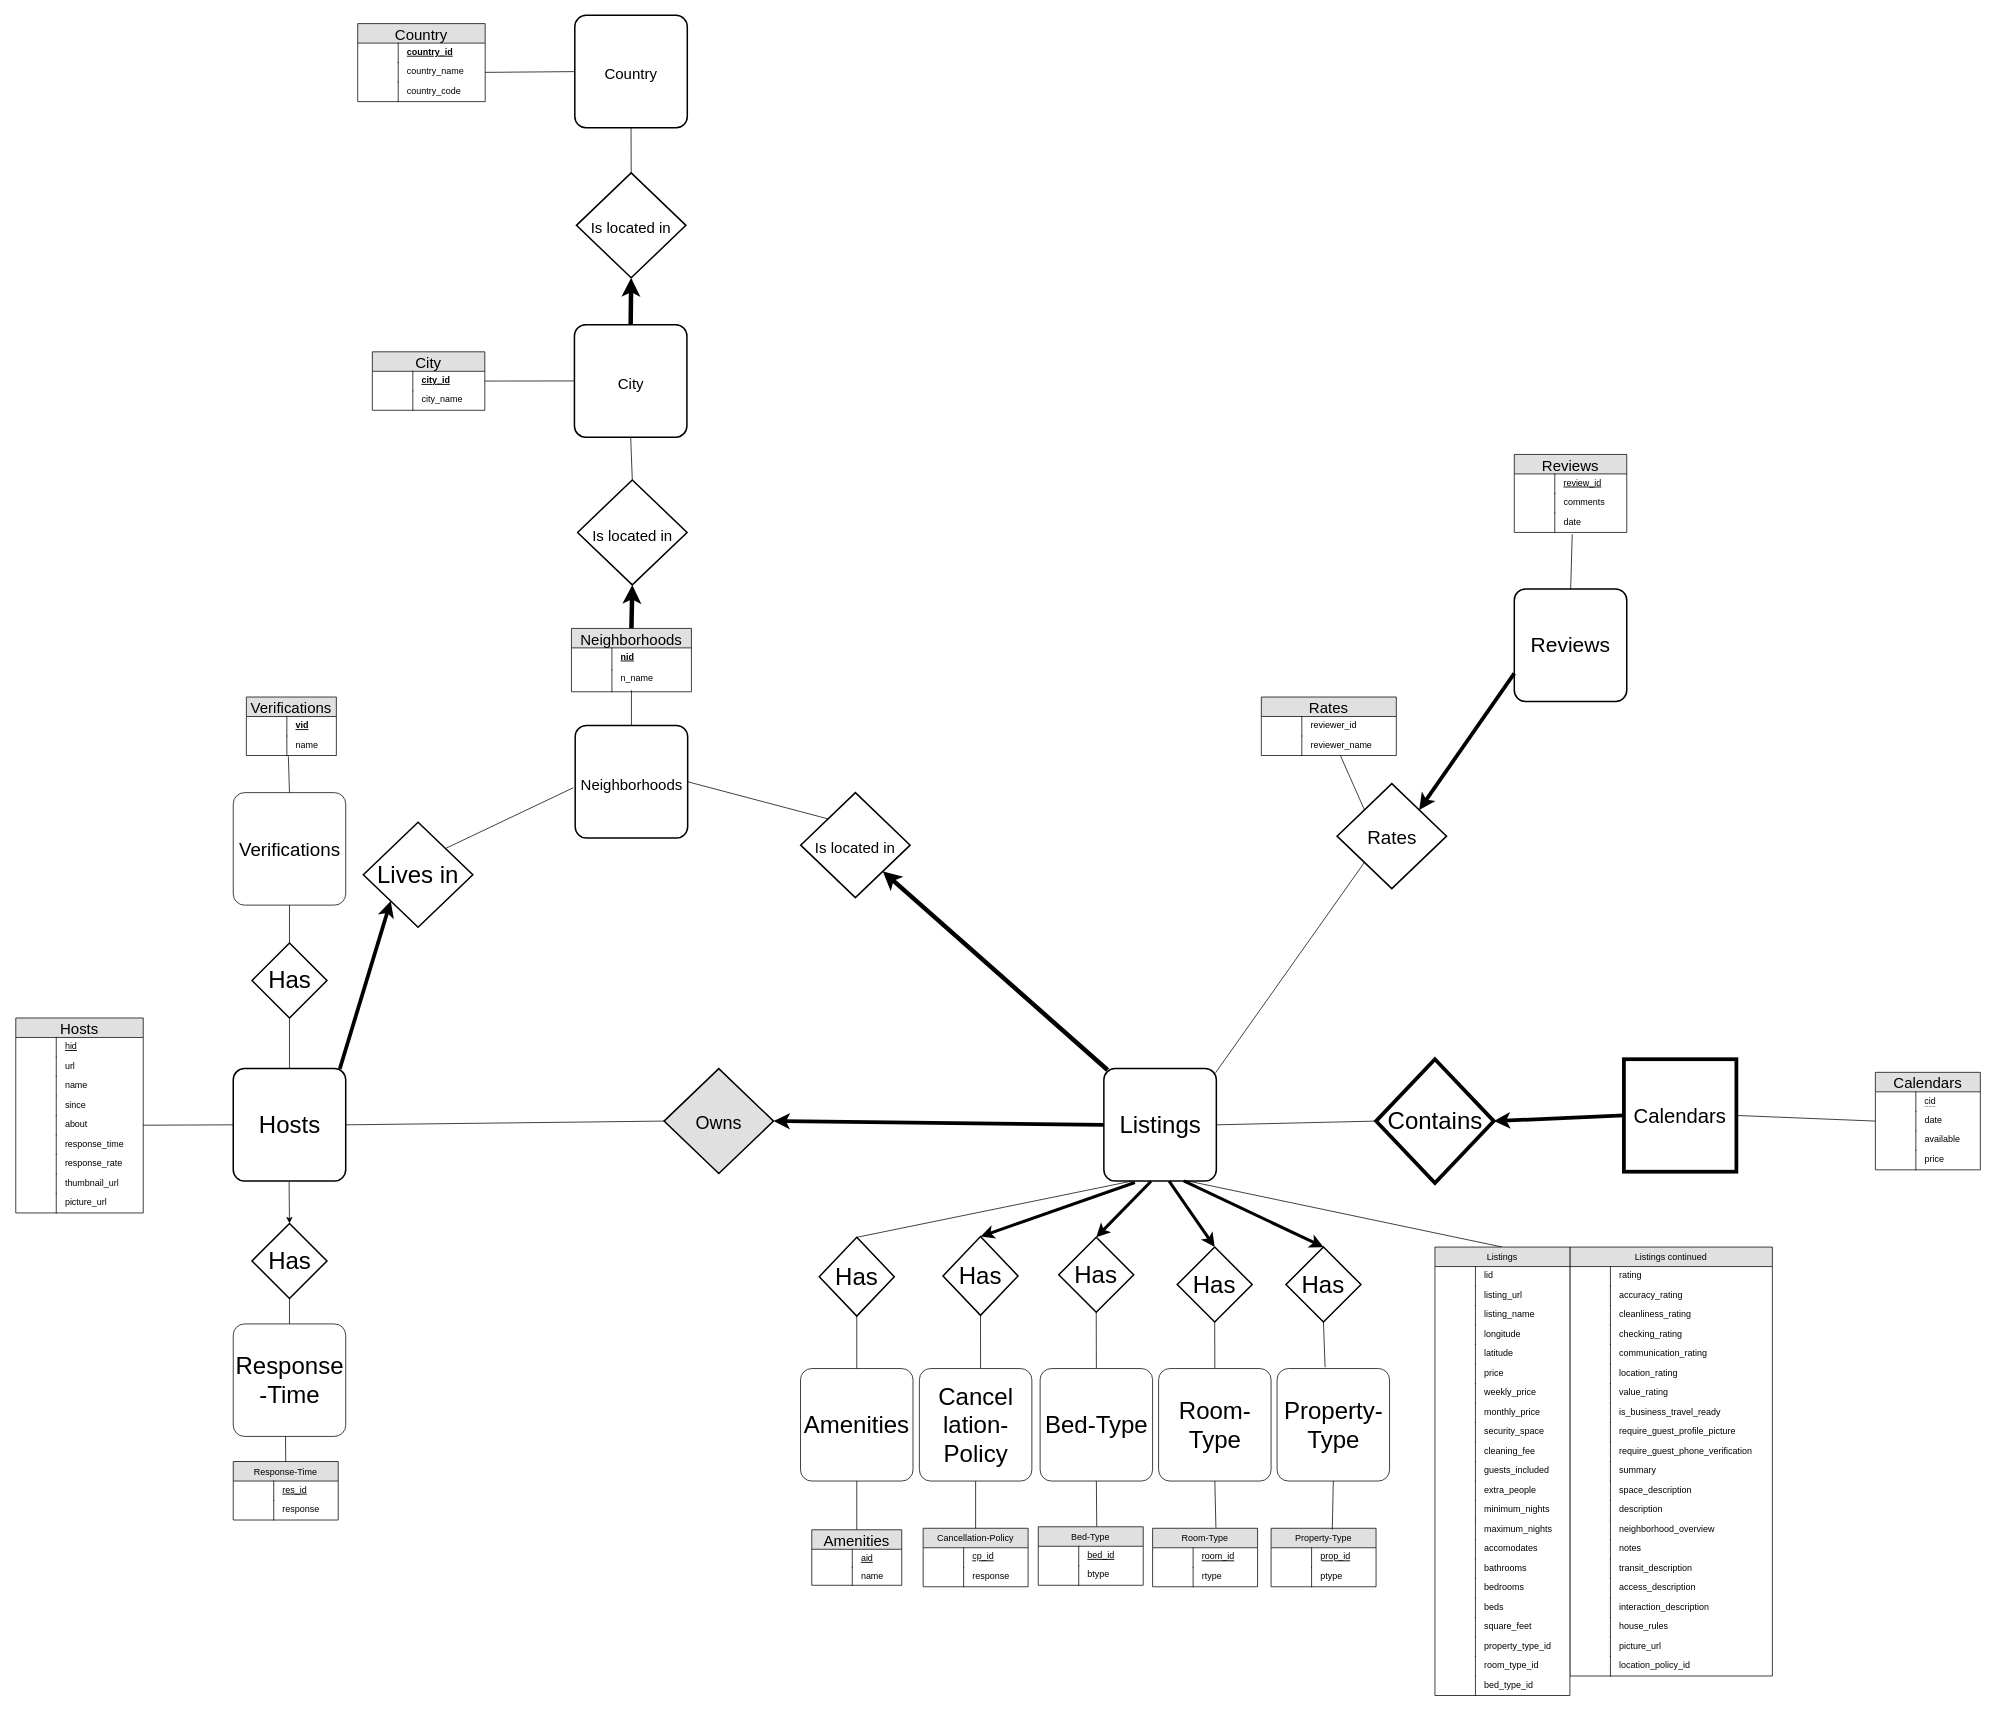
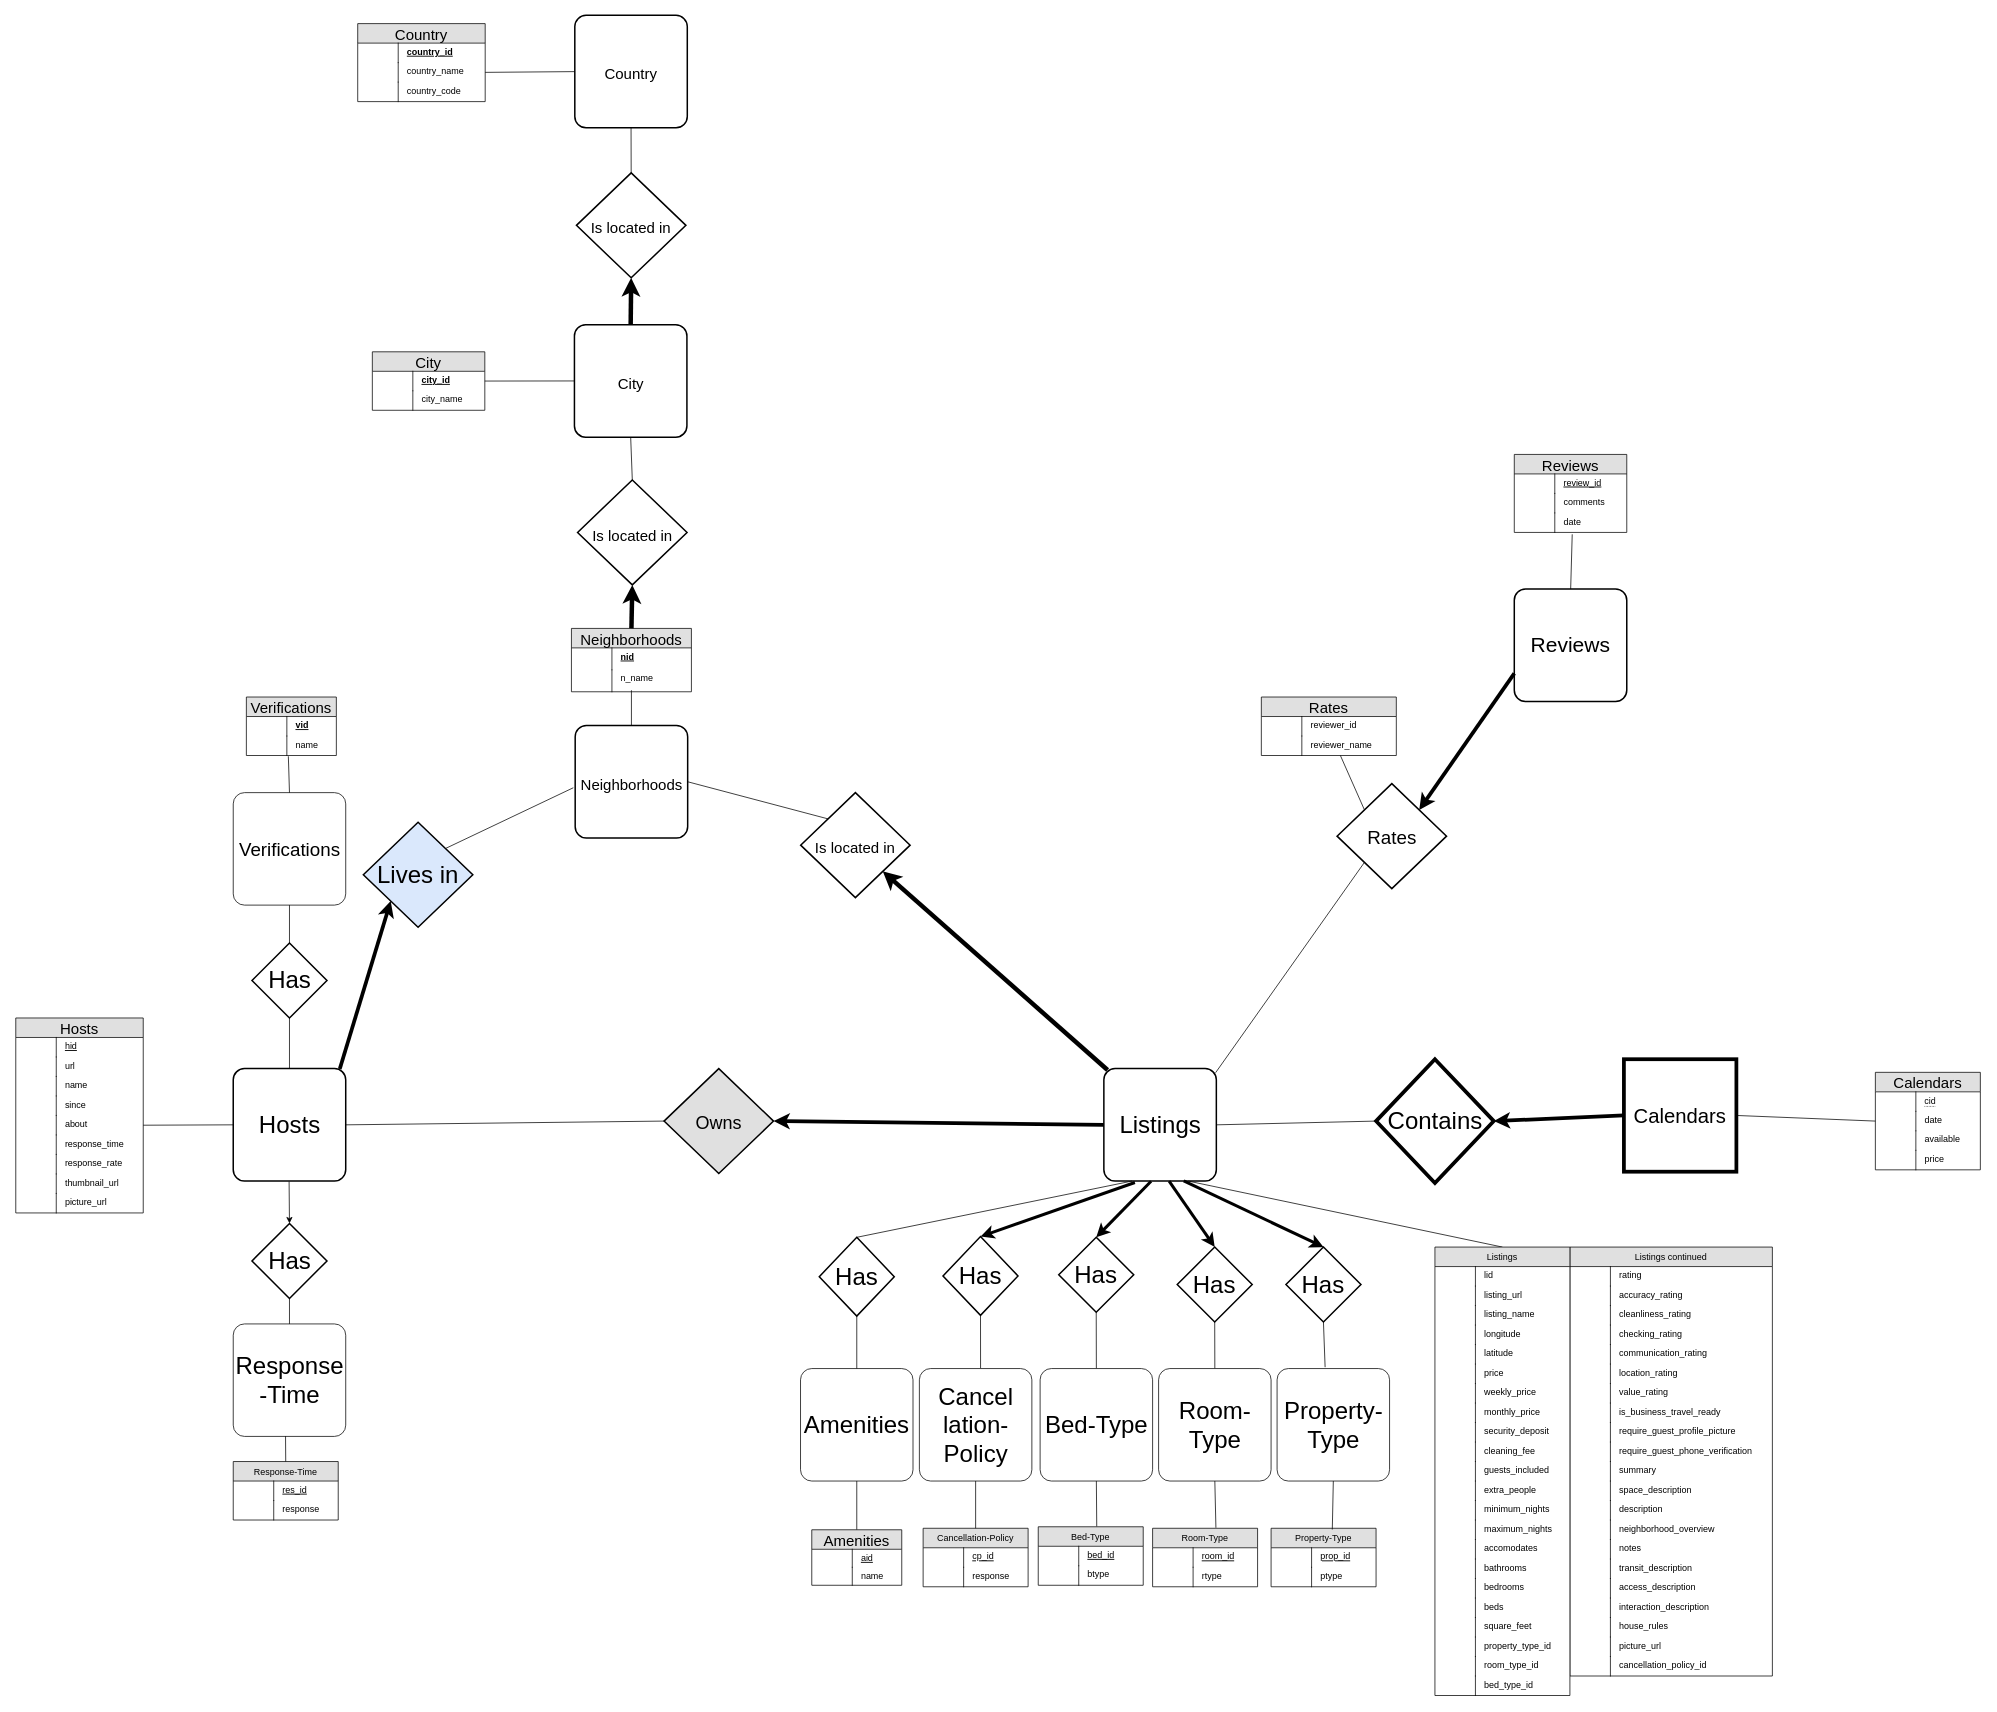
(418, 875) -> (418, 875)
(1518, 1431) -> (1522, 1431)
(1659, 1665) -> (1668, 1665)
